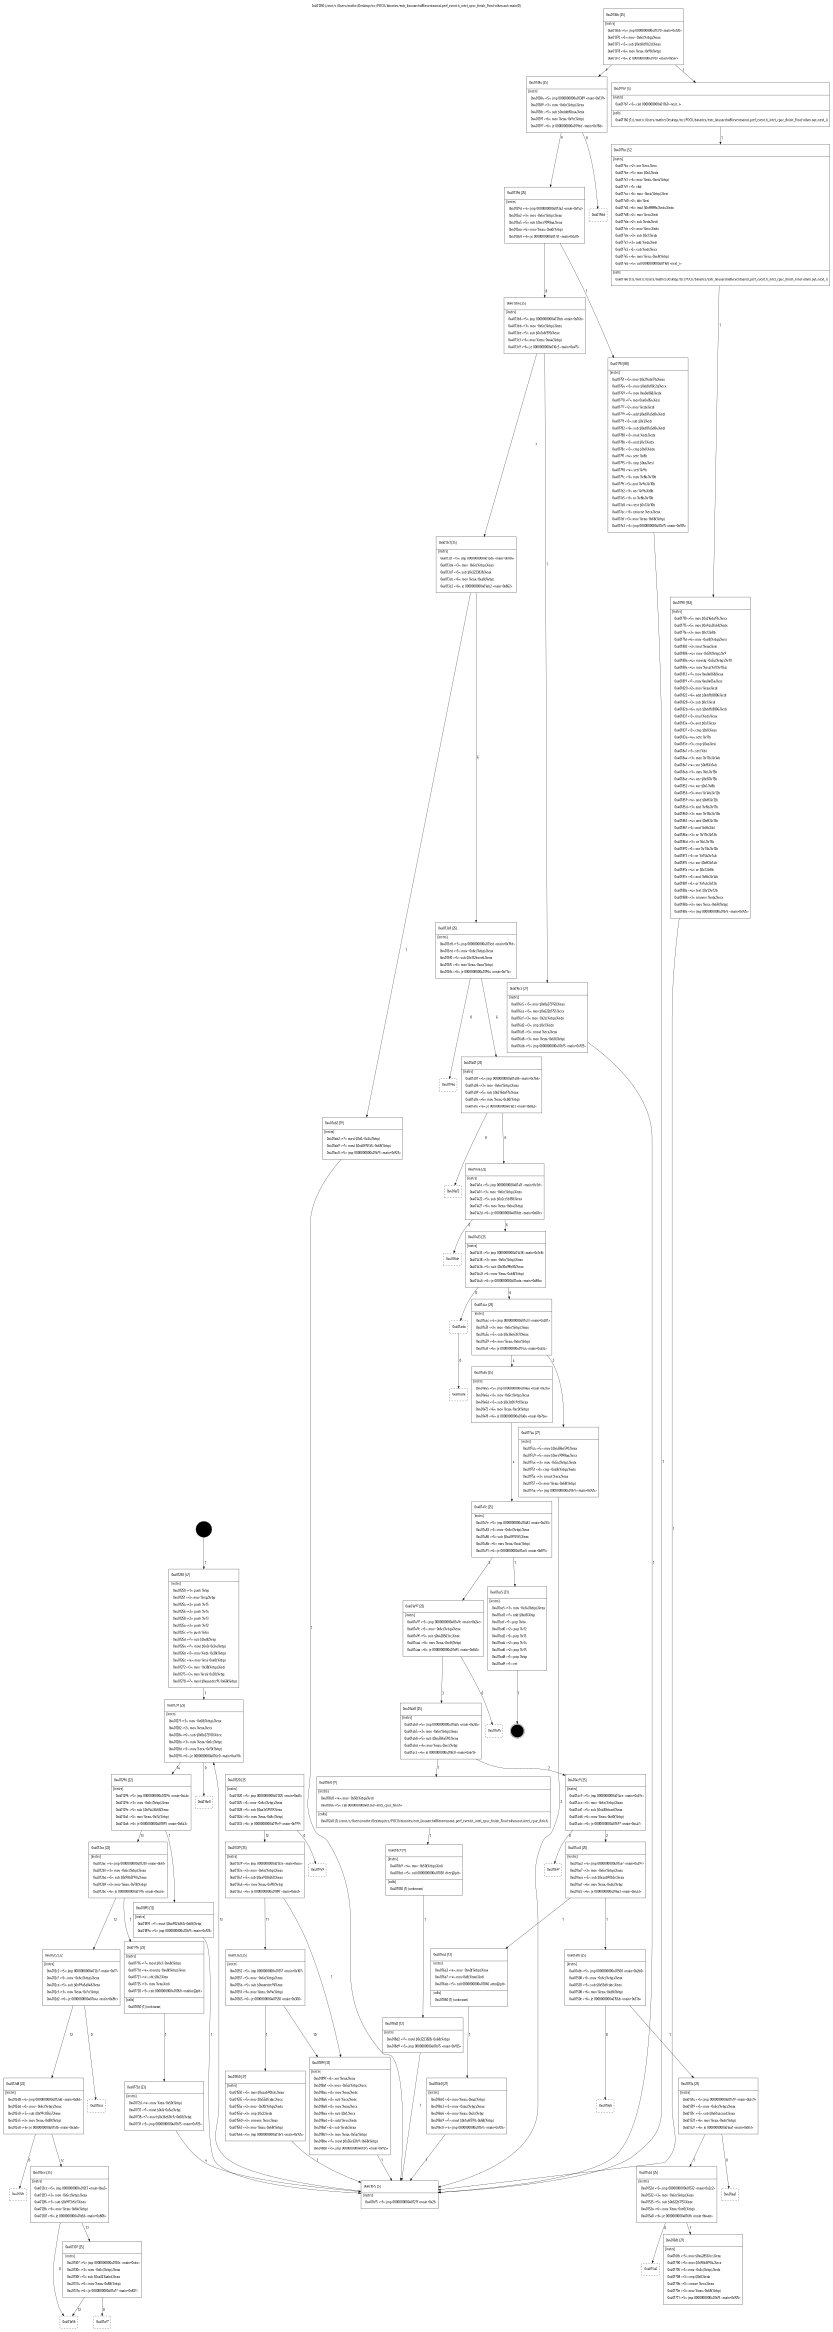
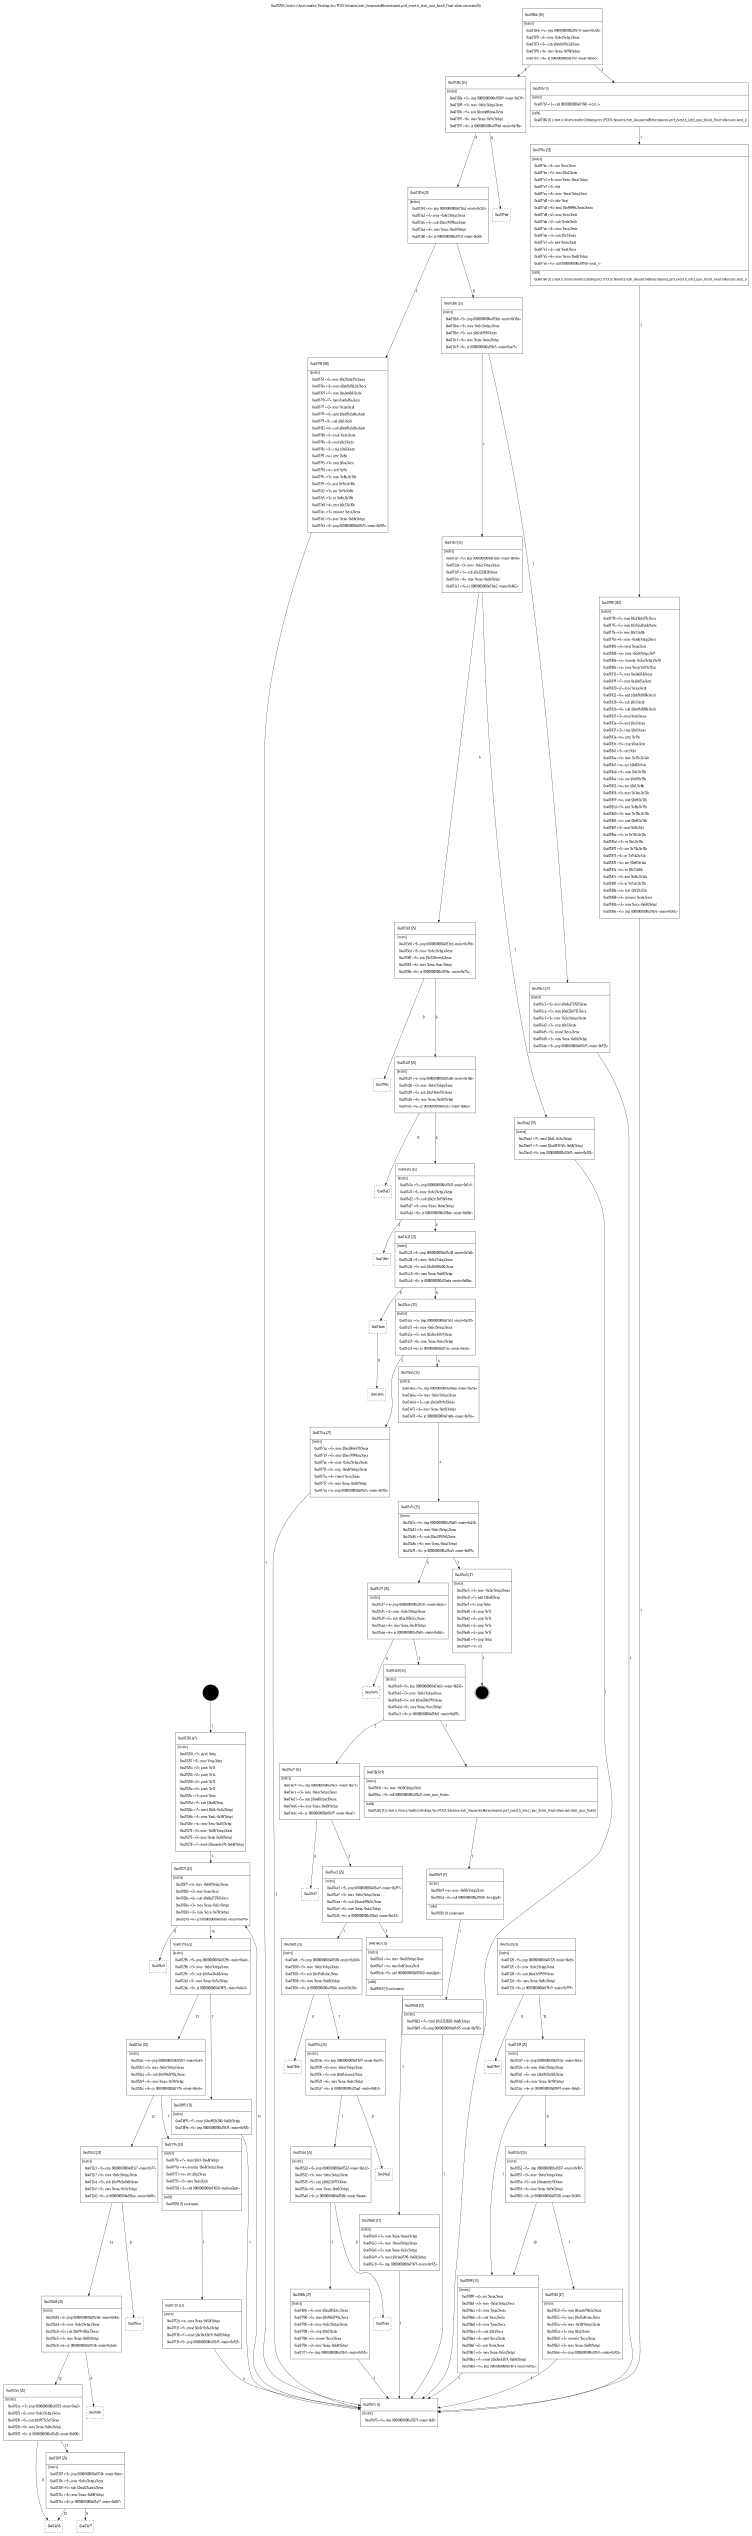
none -> (372, 2378)
